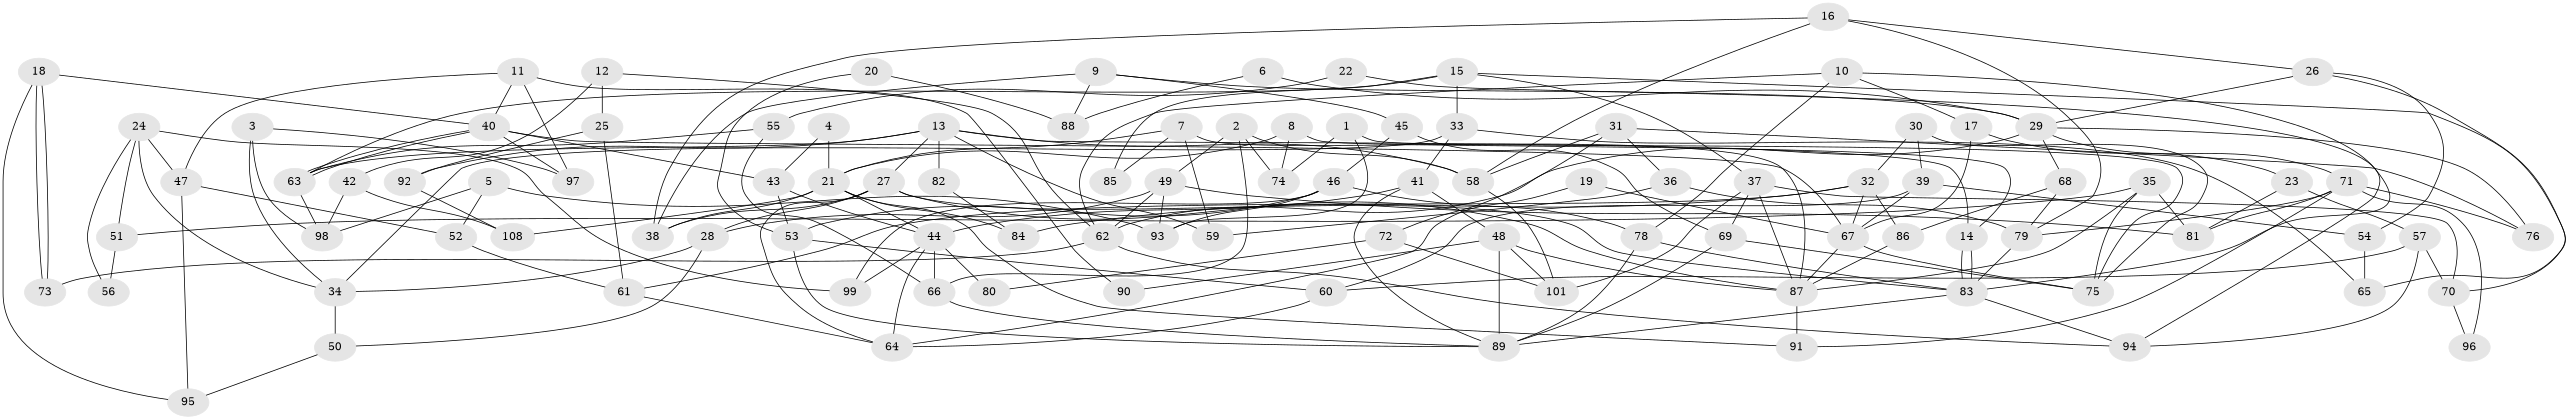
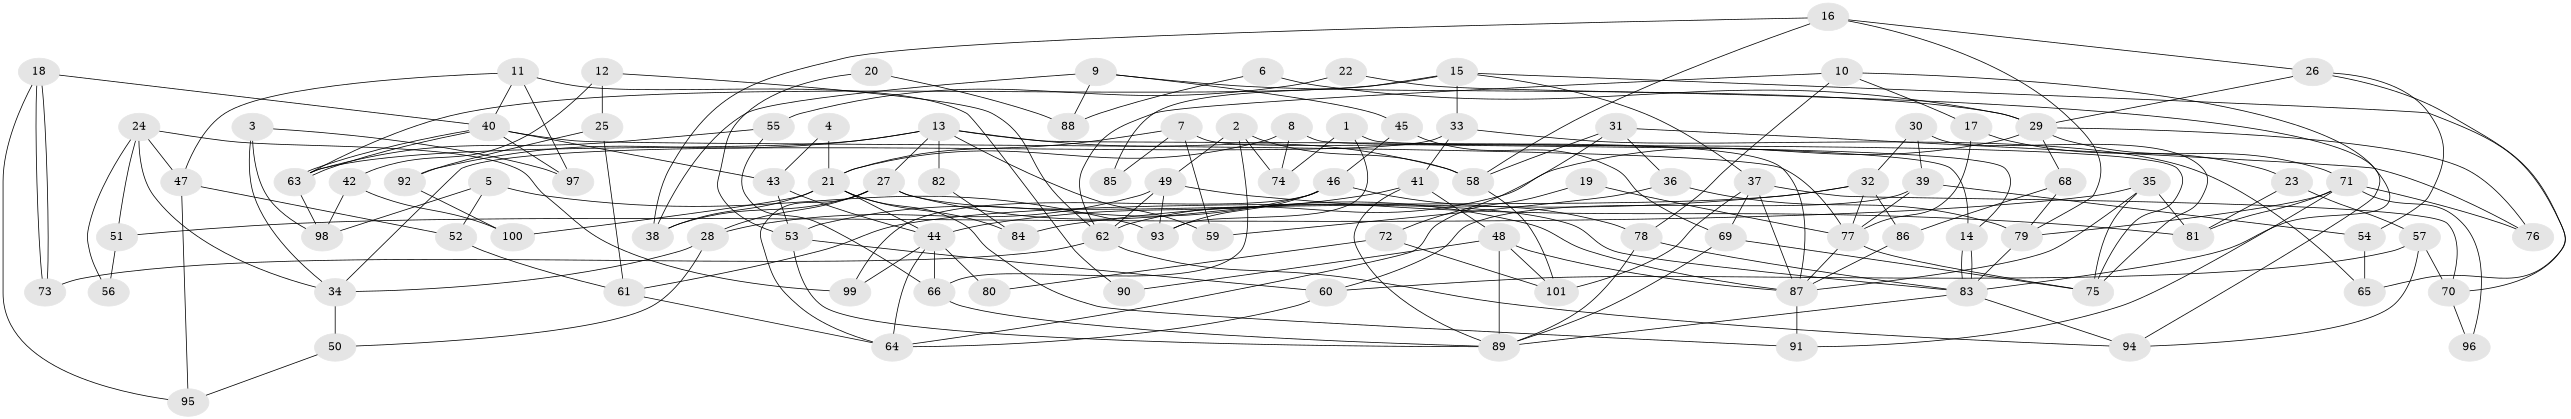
(513, 237) -> (513, 237)
(1848, 237) -> (1848, 237)
